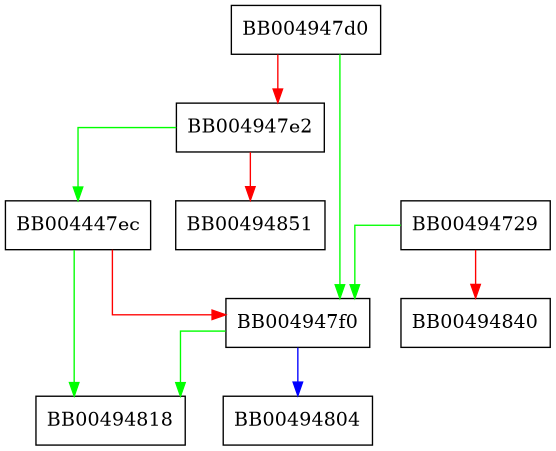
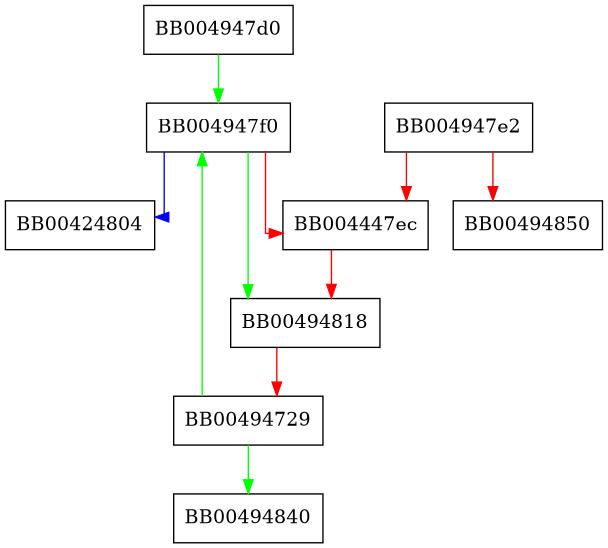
(278, 72) -> none
(97, 128) -> (406, 169)
(250, 225) -> (528, 225)
(476, 267) -> (248, 463)
(130, 315) -> (266, 195)
(74, 316) -> (331, 267)
none -> (277, 365)
(298, 421) -> (80, 225)
